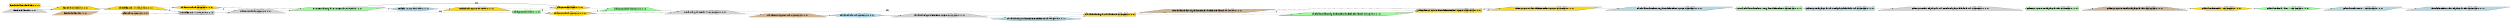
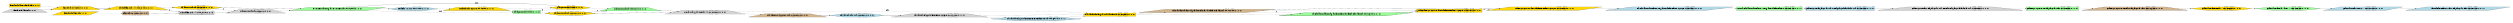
(75, 13) -> (75, 13)
